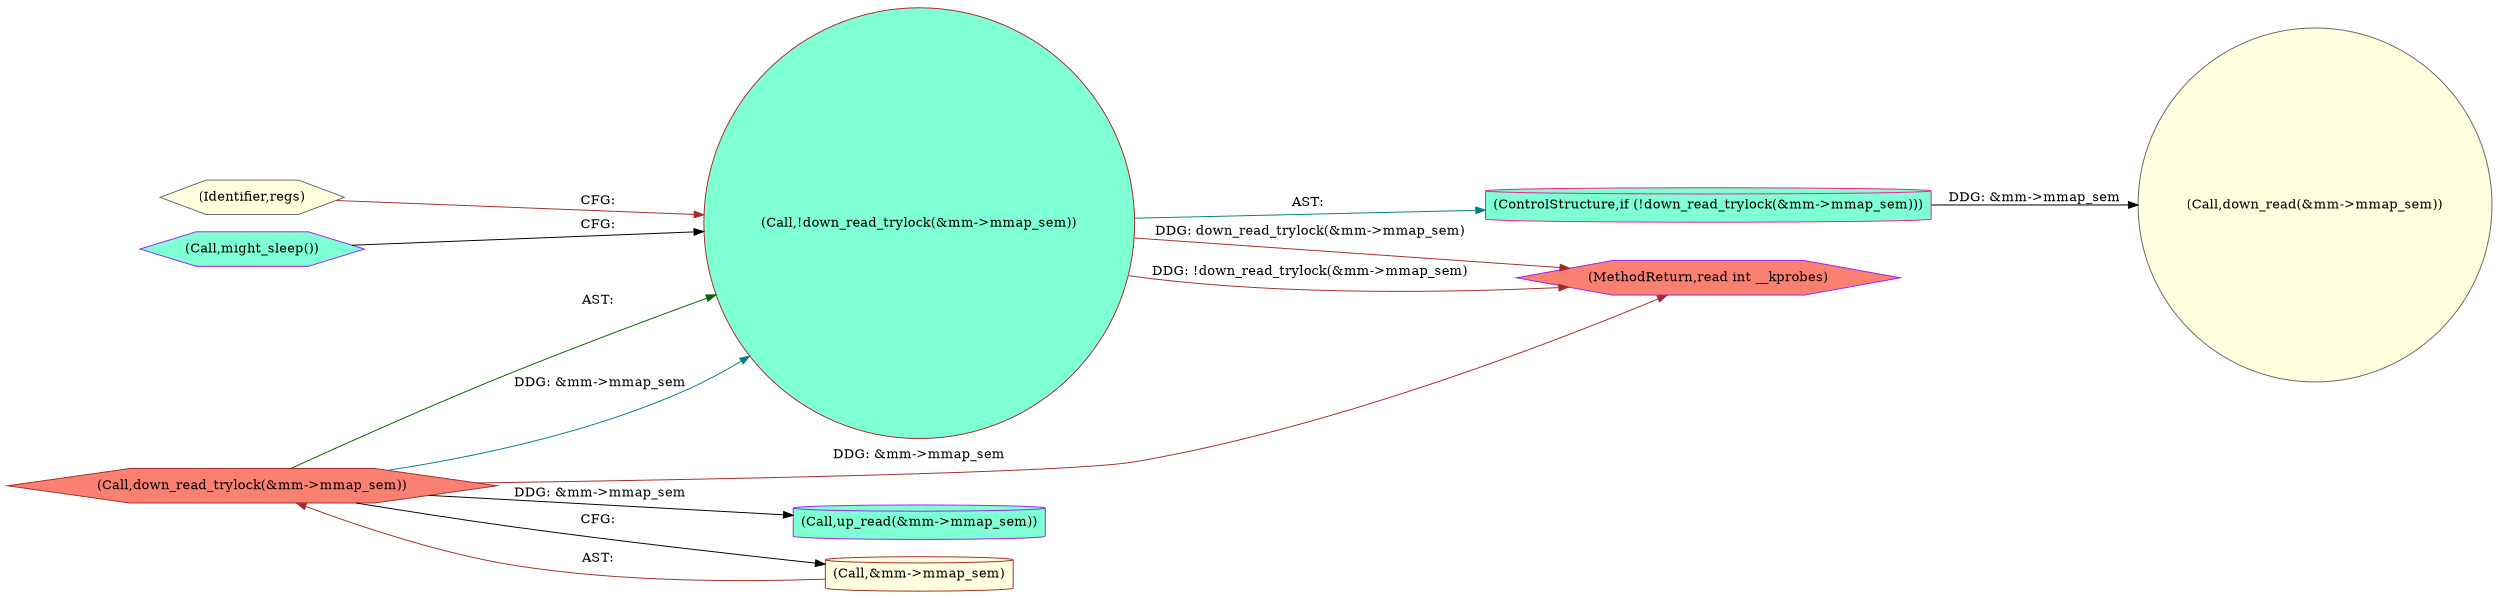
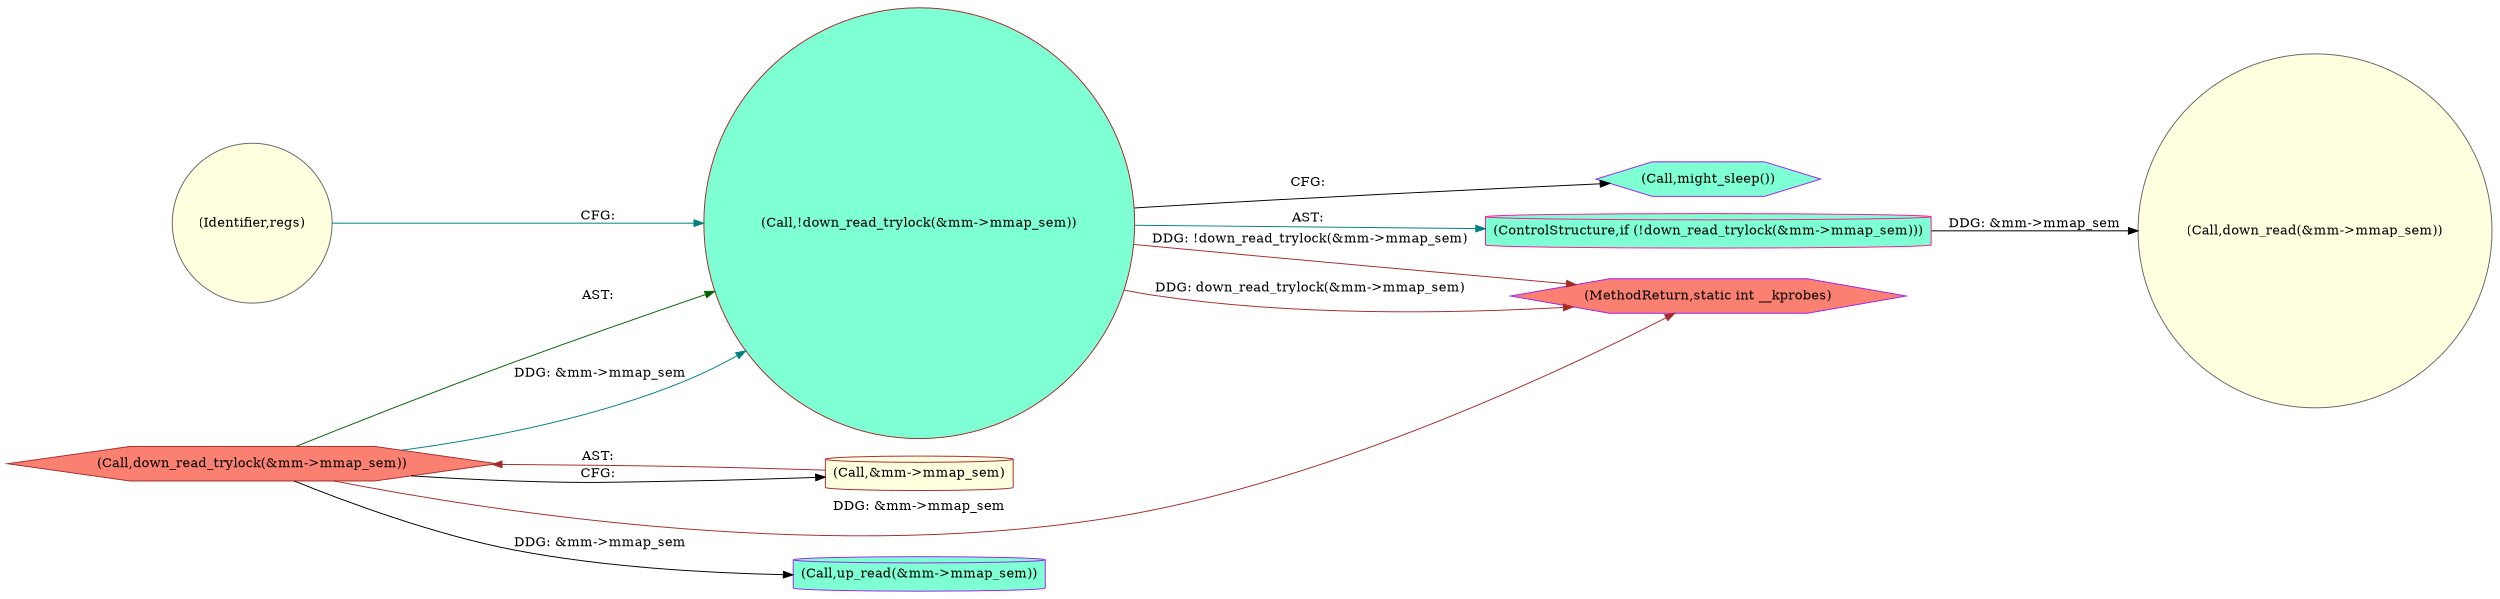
(252, 197) -> (252, 223)
(515, 207) -> (513, 223)
(523, 239) -> (1367, 195)
(1708, 278) -> (1708, 296)
